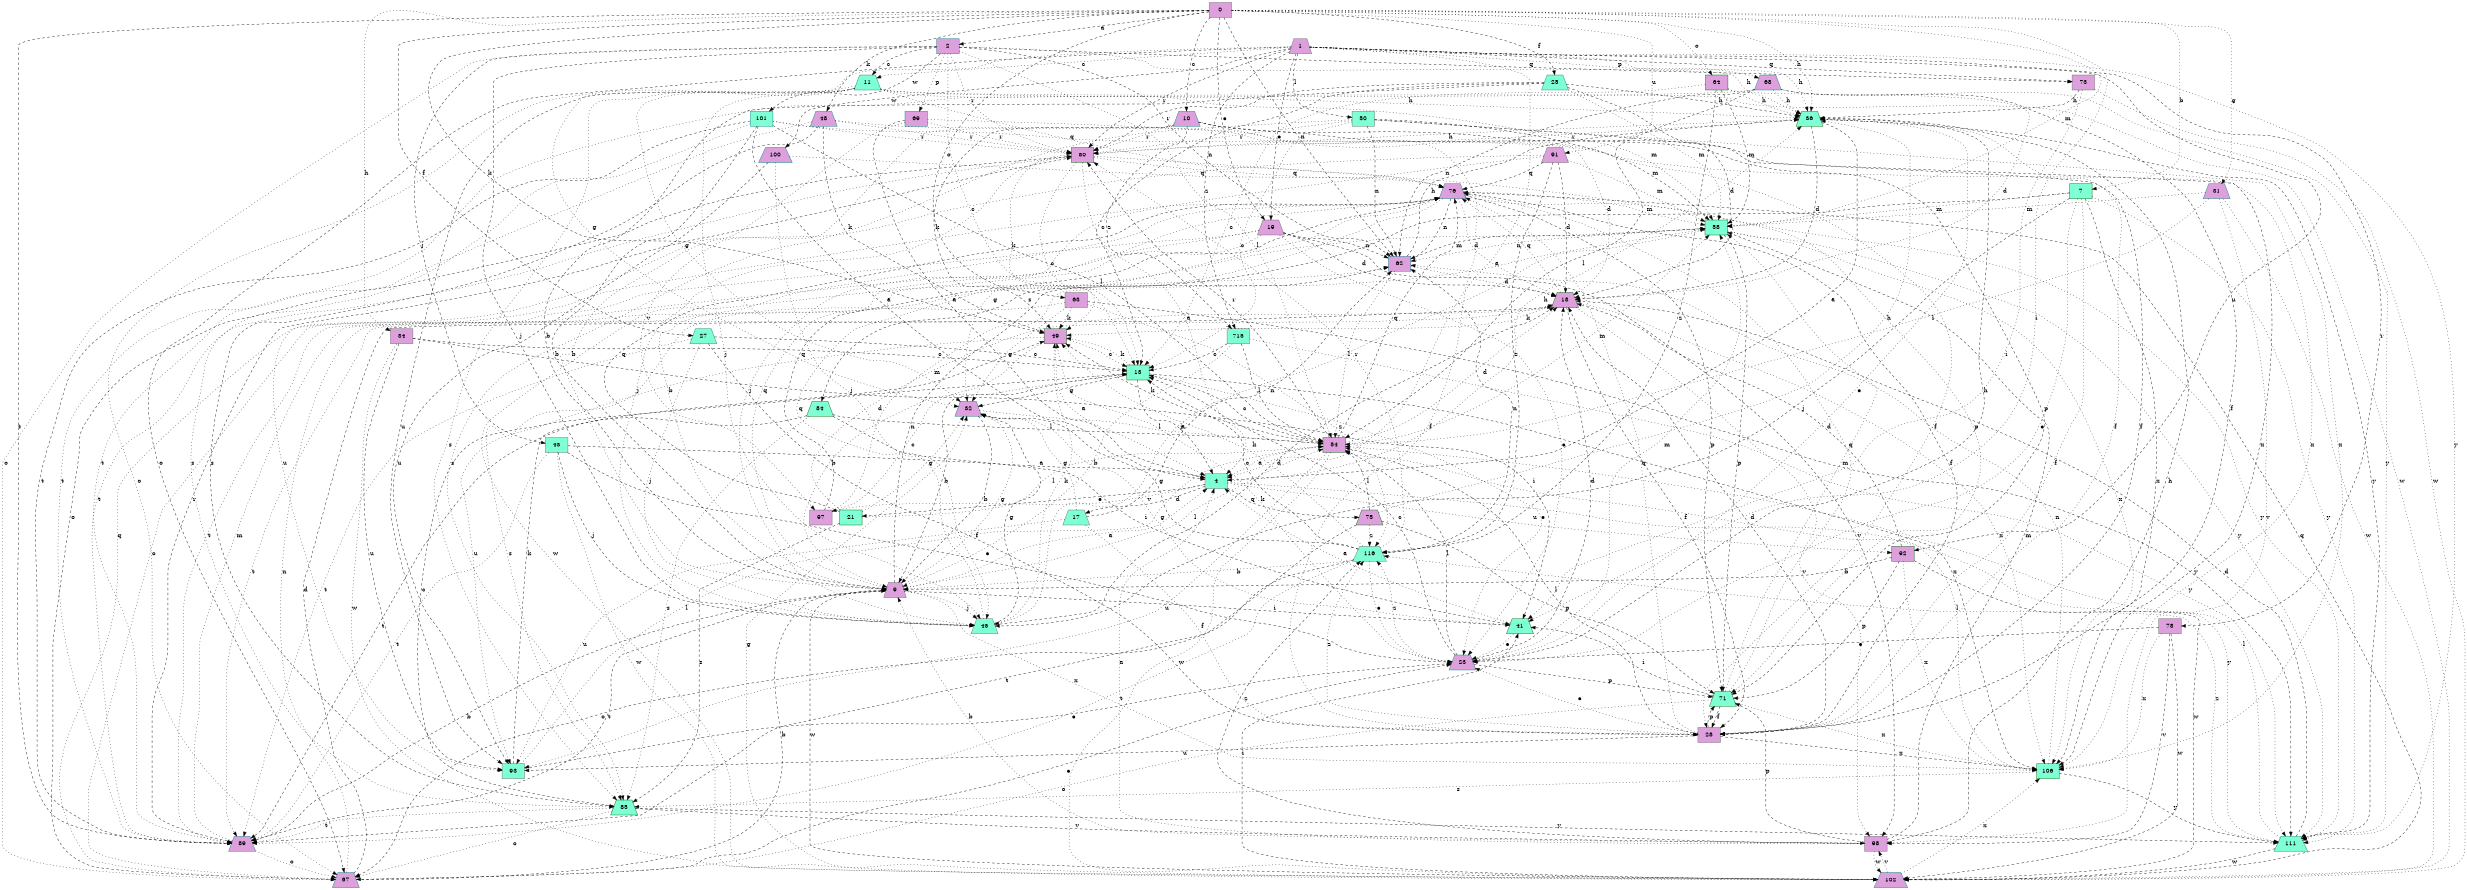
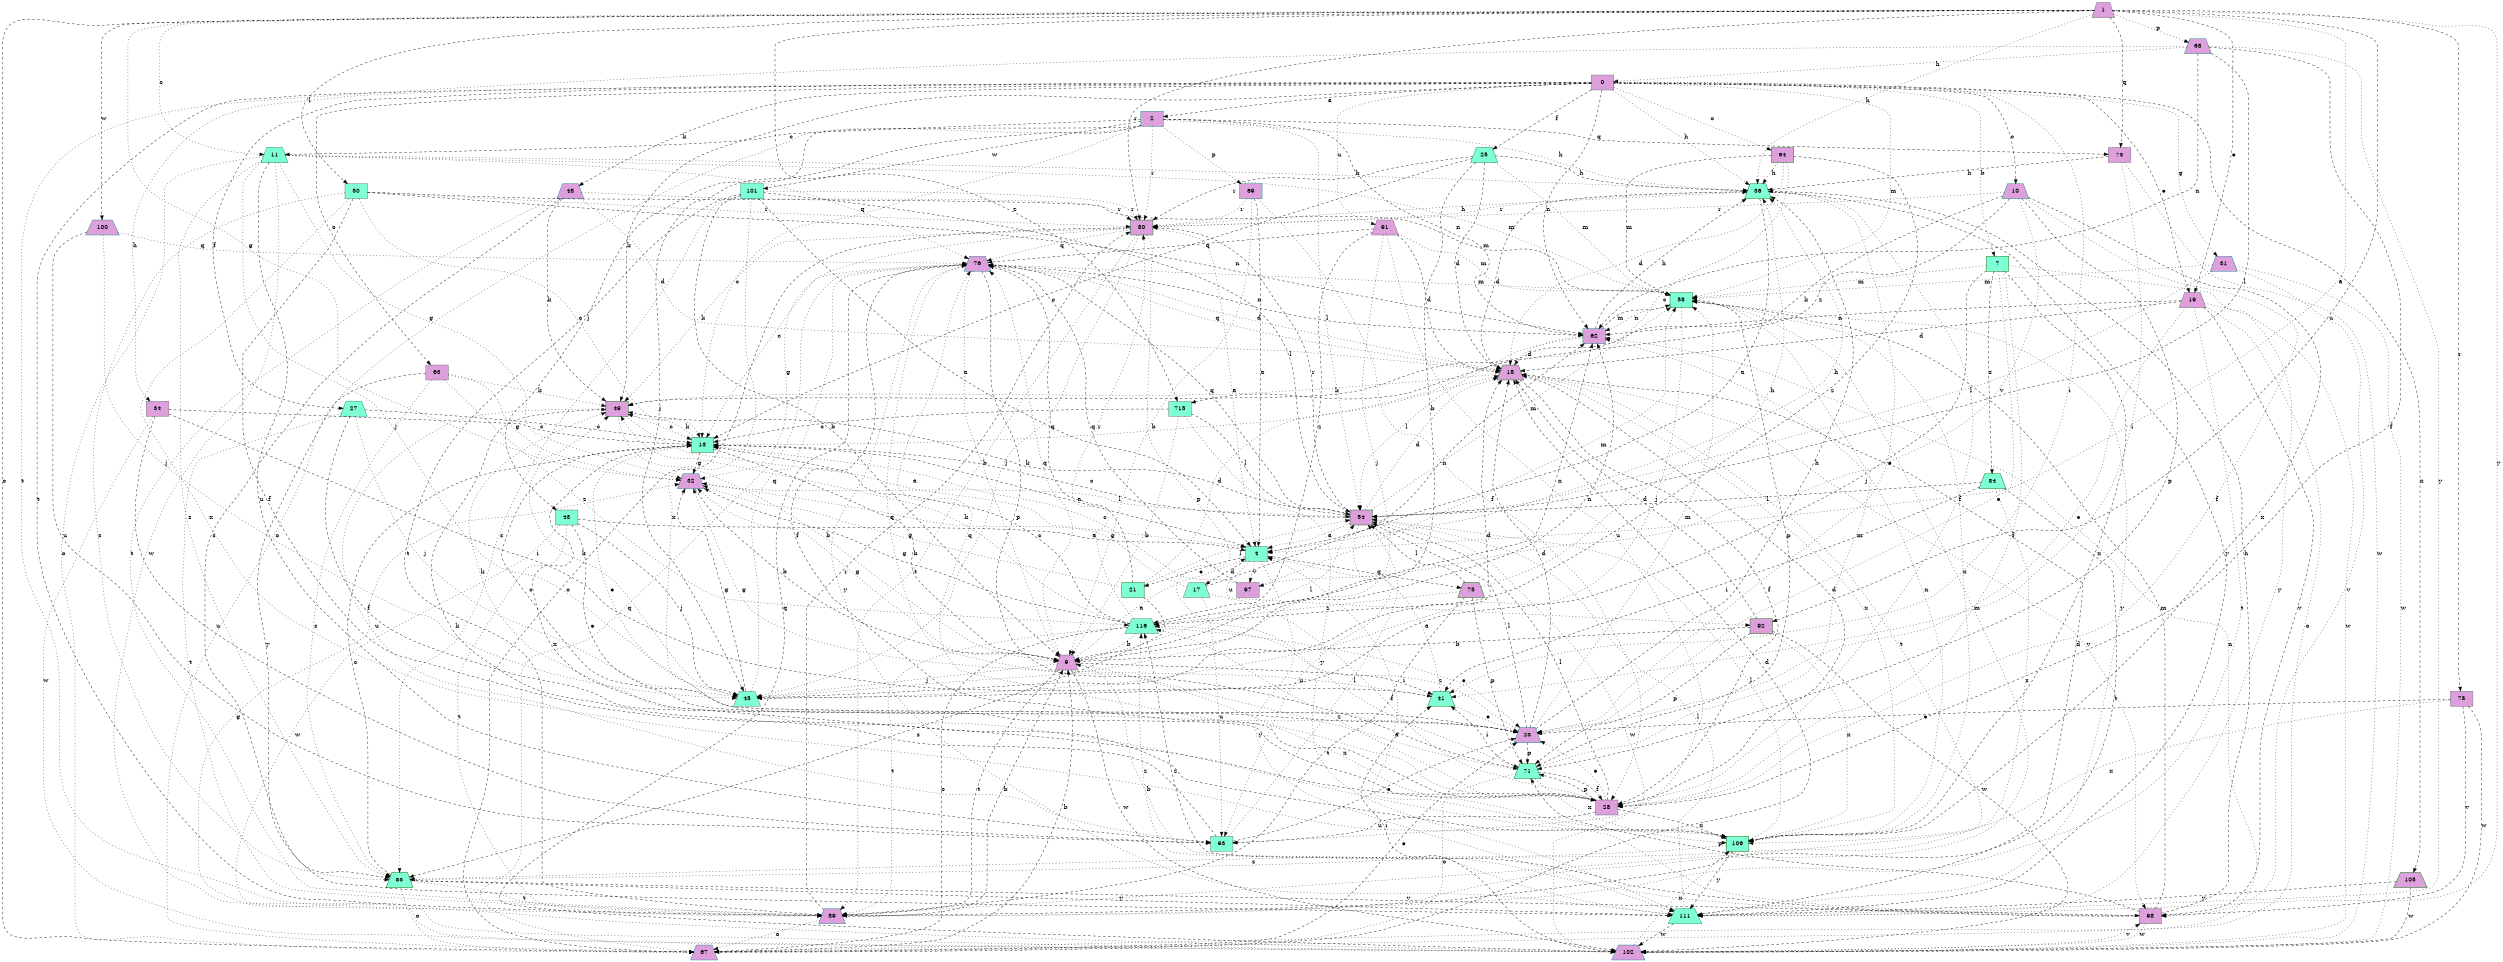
(1784, 102) -> (1902, 64)
(637, 385) -> (990, 509)
none -> (2410, 880)
